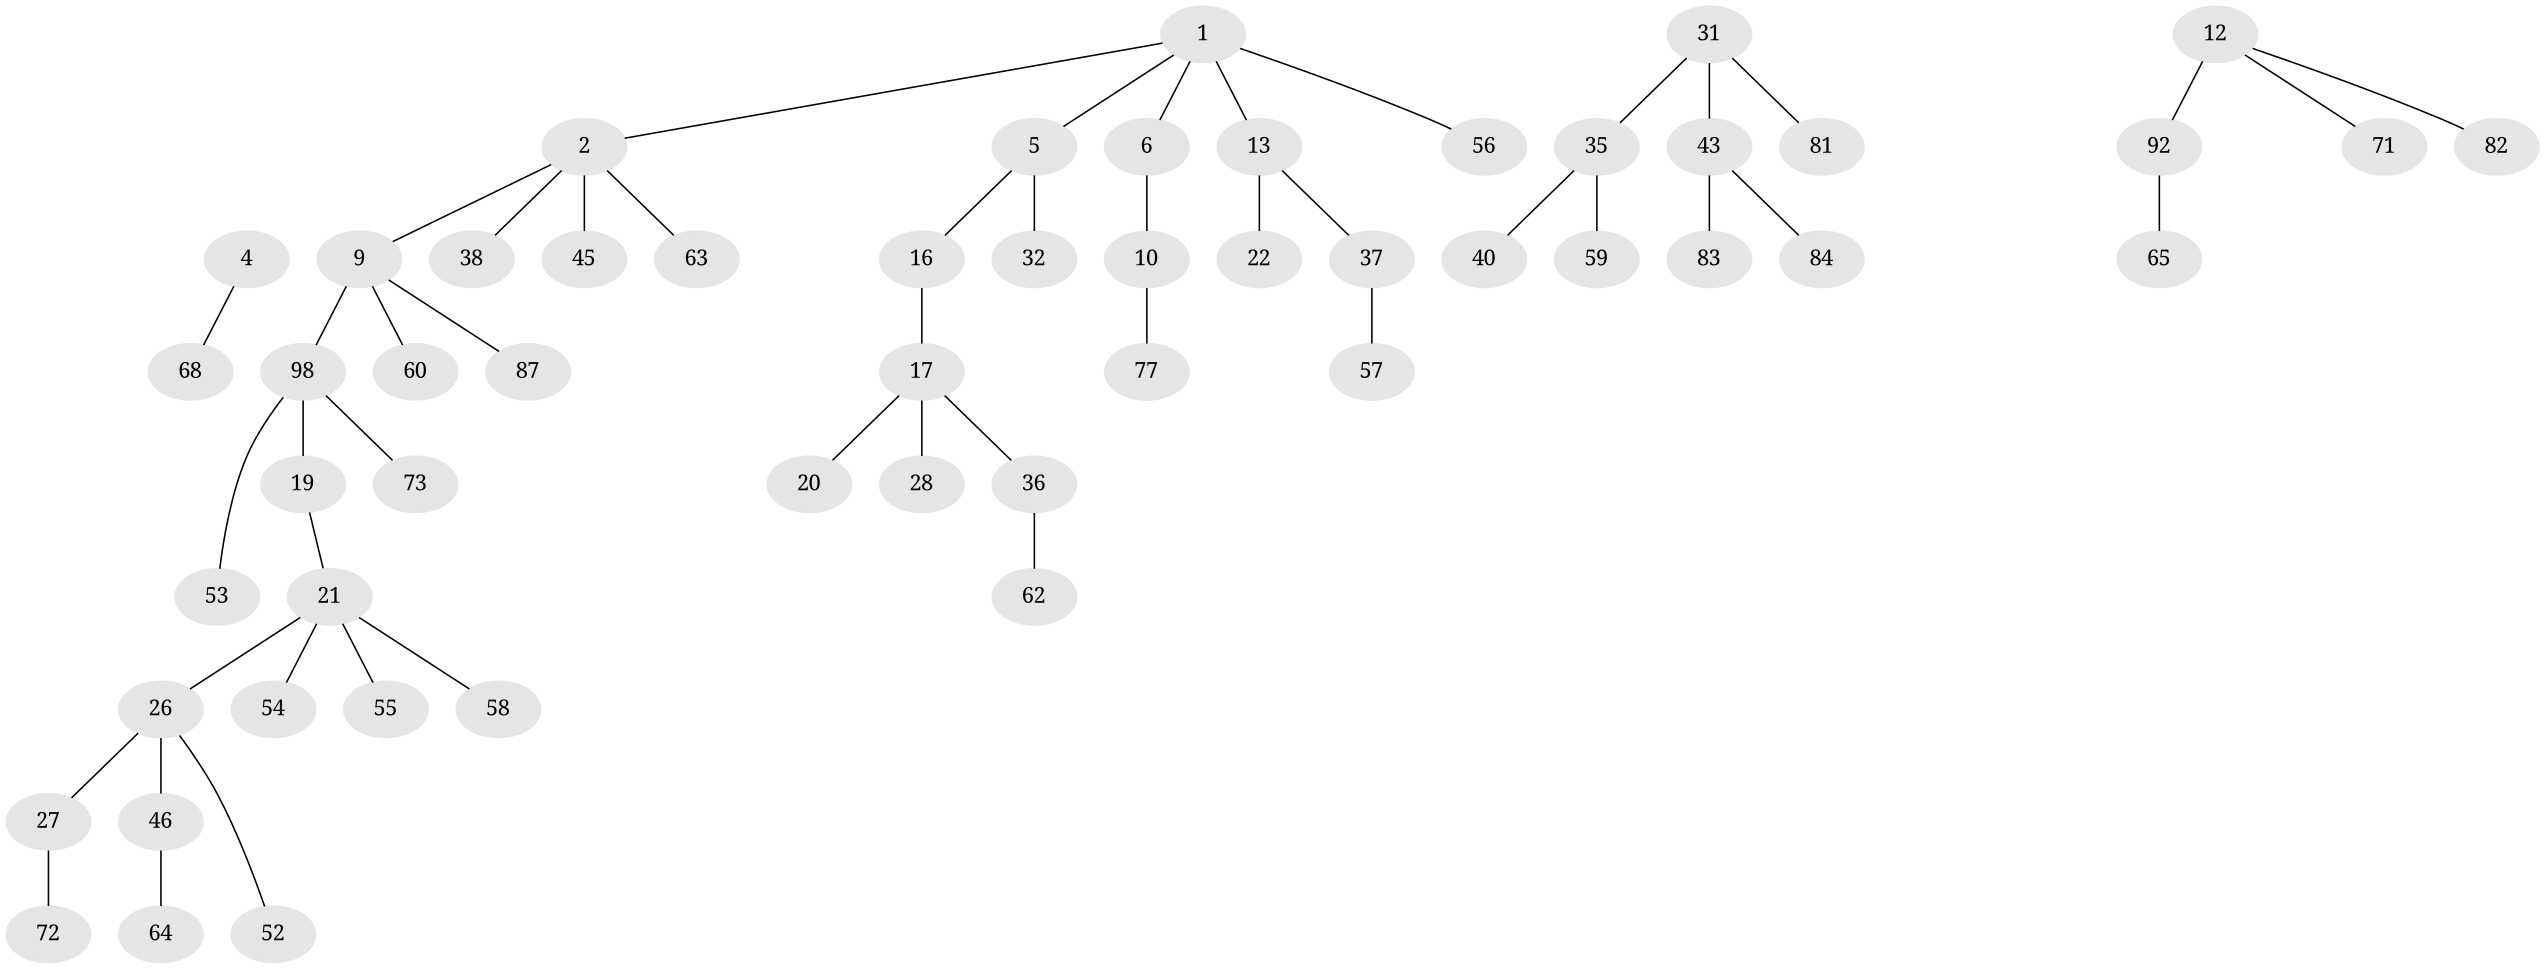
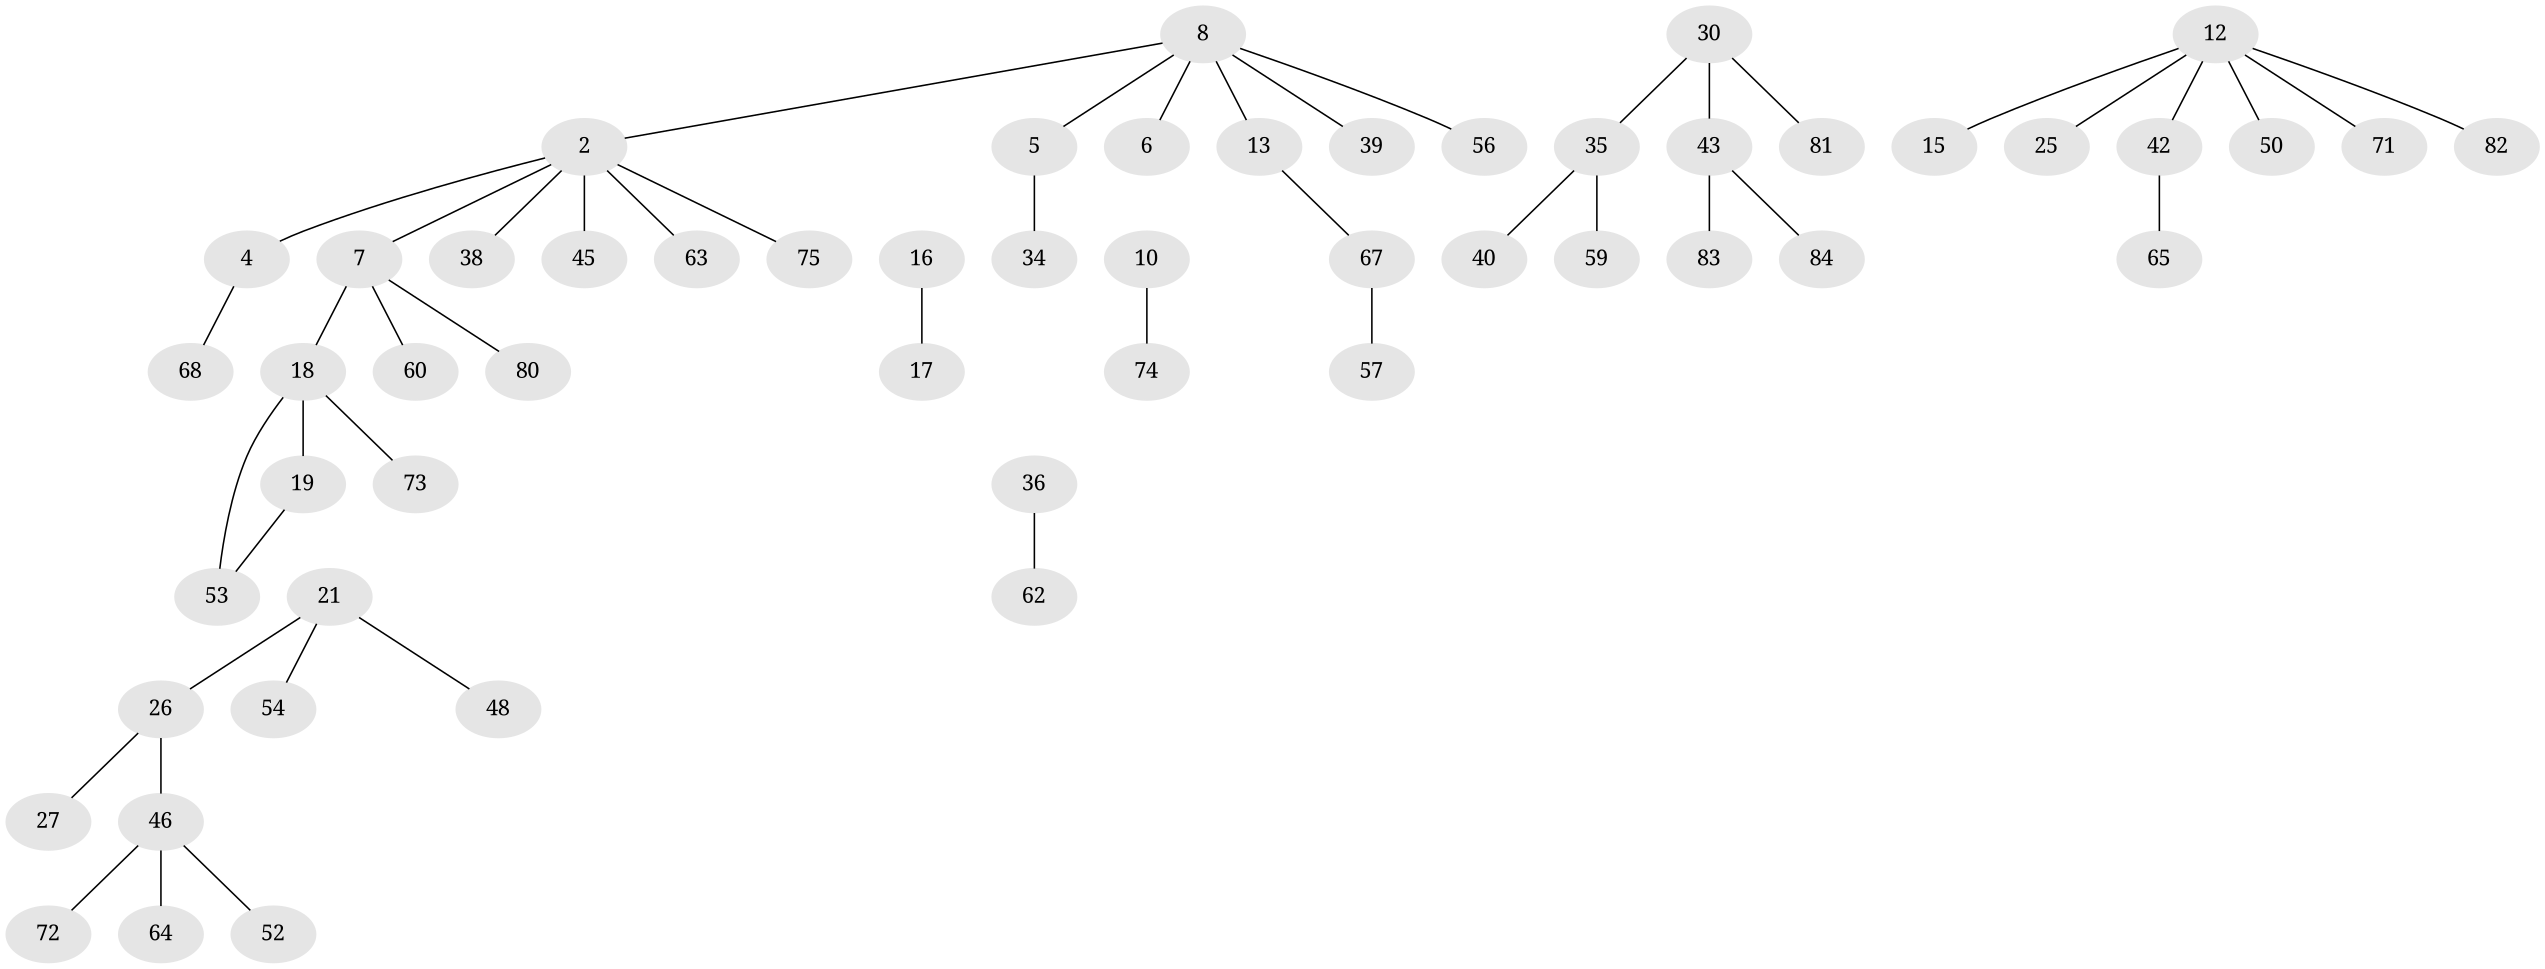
(1203, 34) -> (1203, 34)
(1709, 34) -> (1709, 34)
none -> (1372, 147)
none -> (1934, 147)
none -> (2047, 147)
(2159, 147) -> (2159, 147)
none -> (2272, 147)
none -> (411, 195)
(978, 203) -> none
(1147, 203) -> none
(359, 259) -> (359, 259)
none -> (809, 259)
(1034, 259) -> (1034, 259)
(1259, 259) -> none
(1372, 259) -> (1372, 259)
(303, 372) -> (303, 372)
(528, 372) -> (528, 372)
(1147, 372) -> (1147, 372)
(978, 428) -> none
(809, 484) -> none
(922, 484) -> none
(316, 540) -> (260, 541)
(386, 709) -> none
(498, 709) -> (498, 709)
(229, 817) -> (217, 878)
(48, 878) -> (105, 878)
